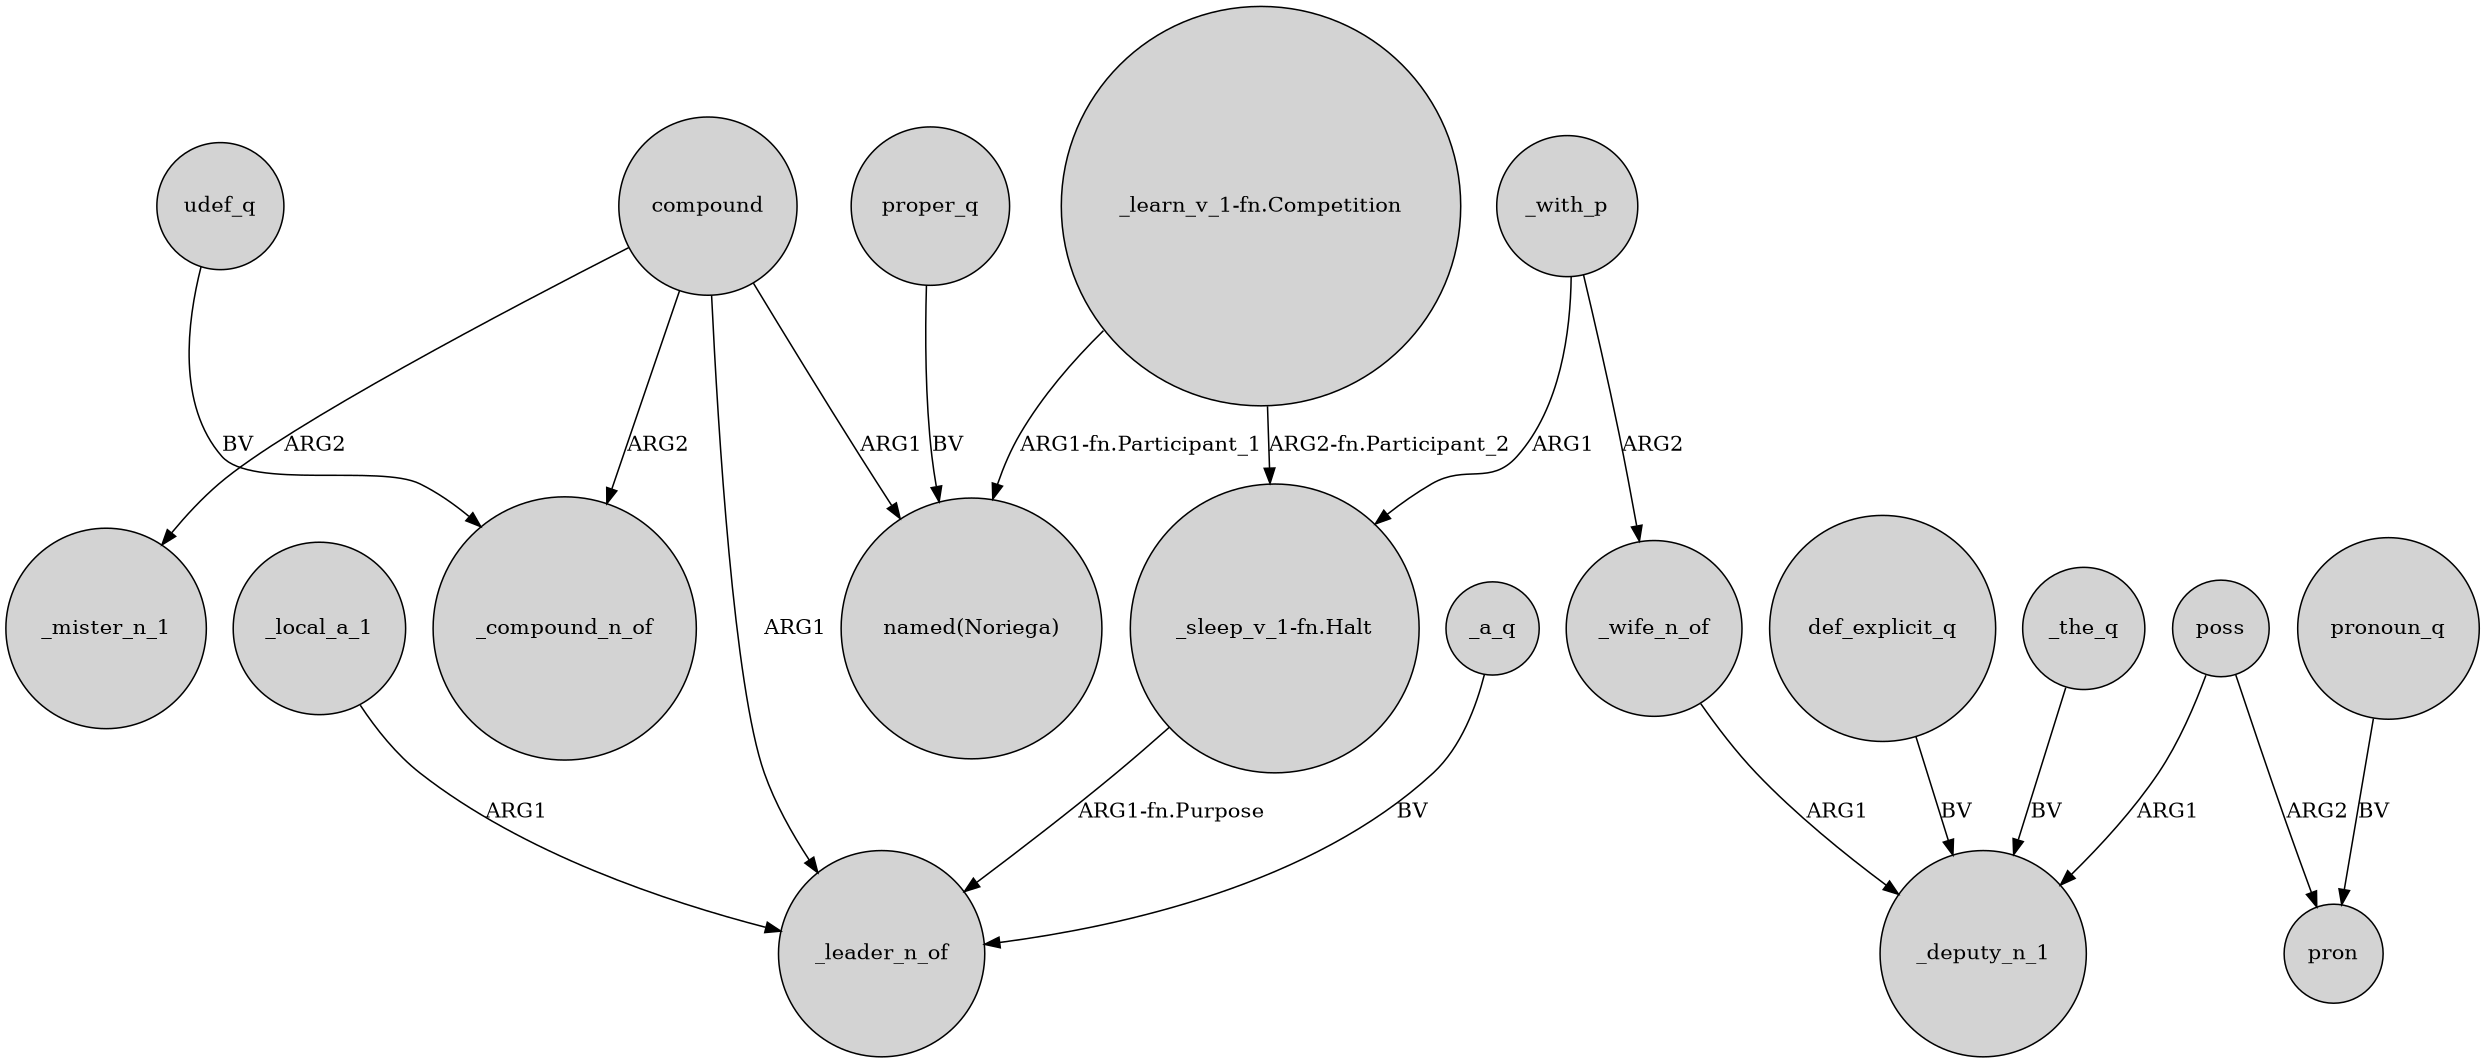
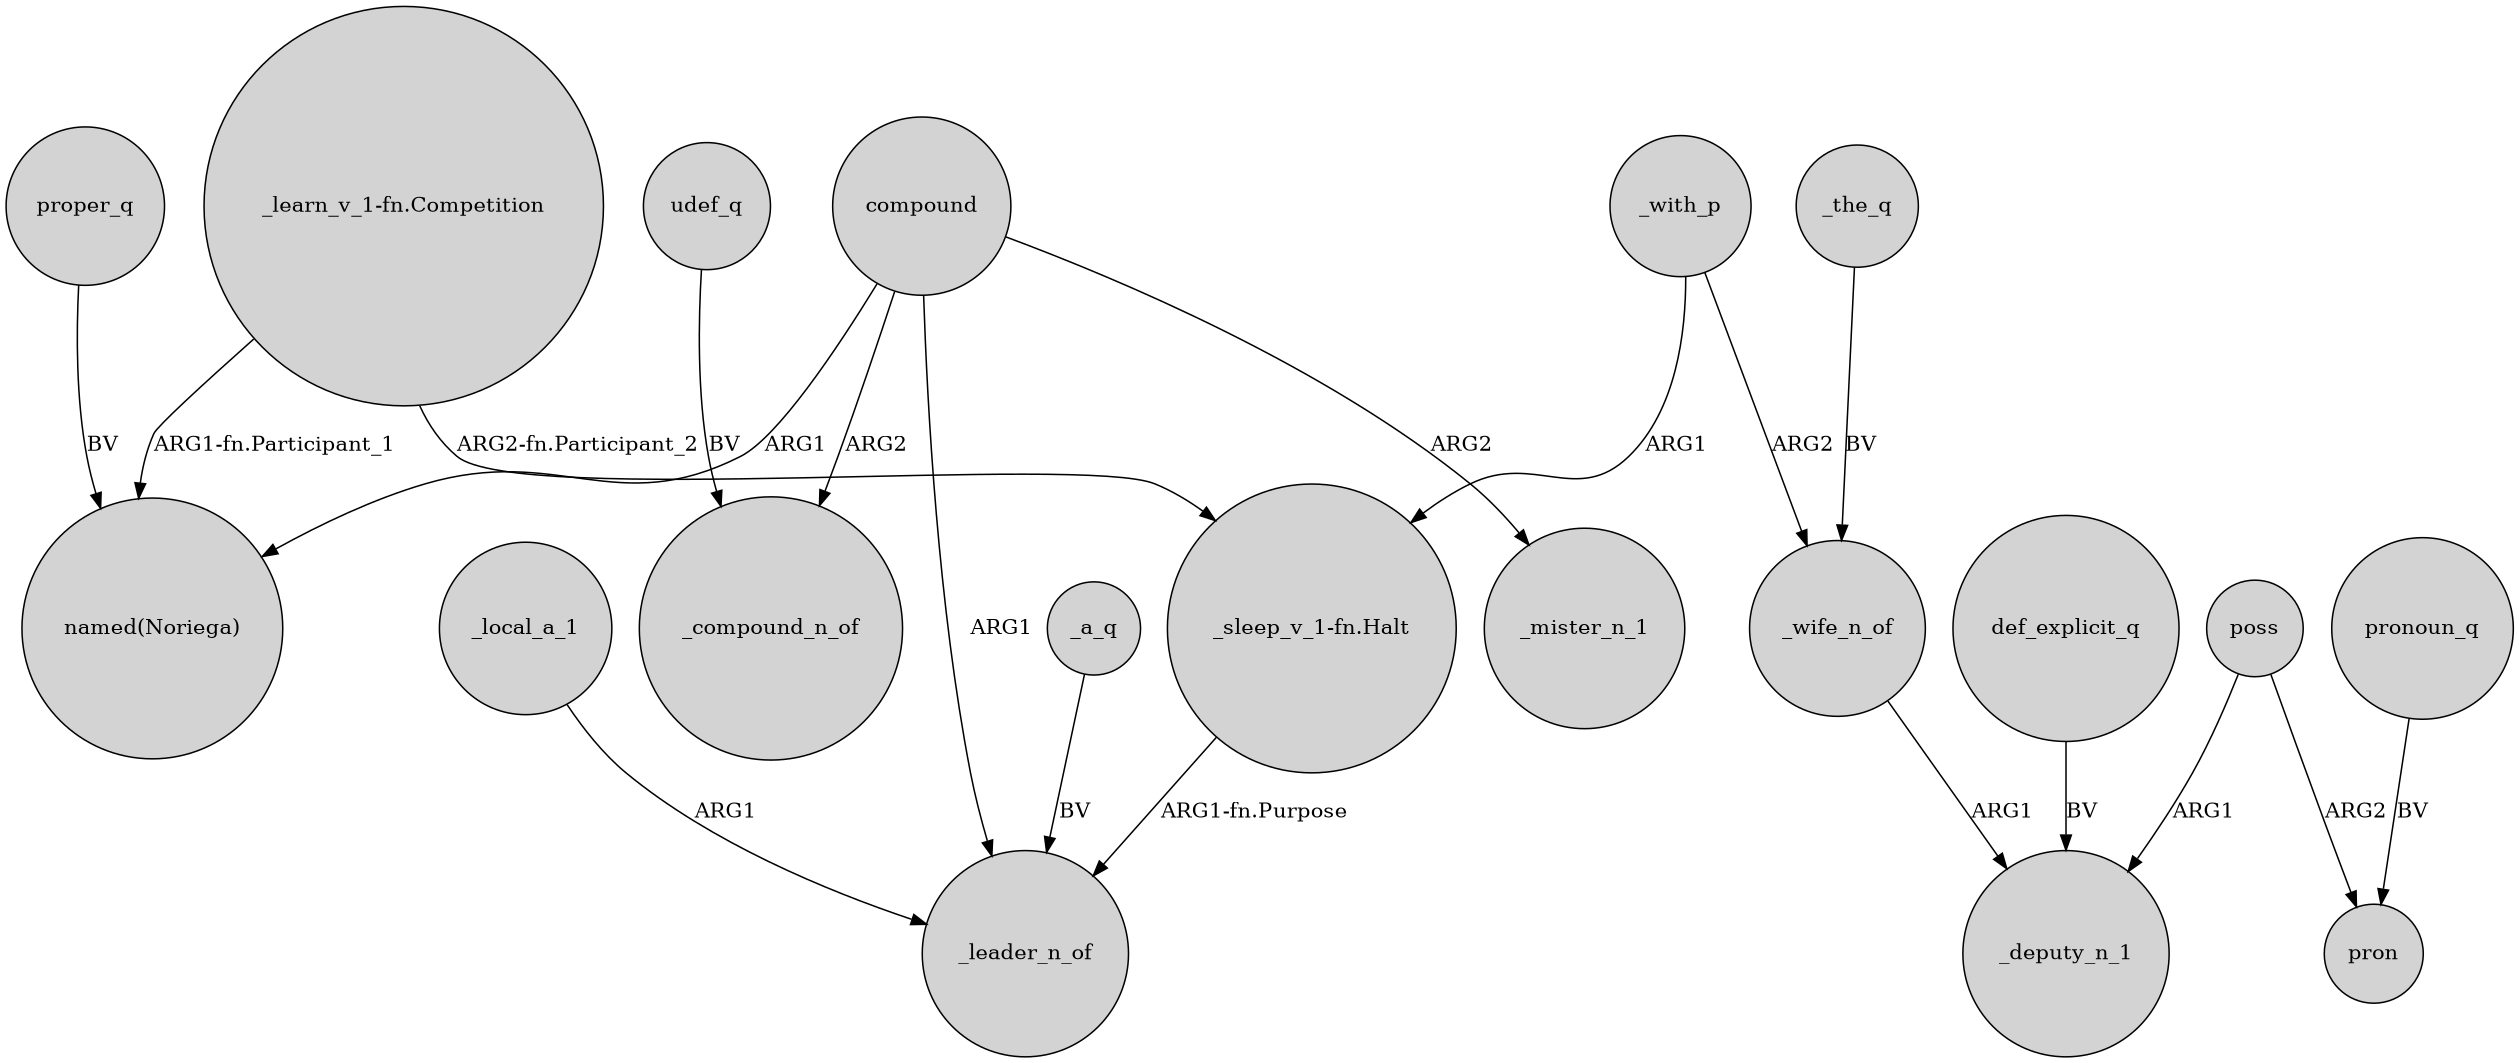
(2042, 764) -> (1848, 396)
